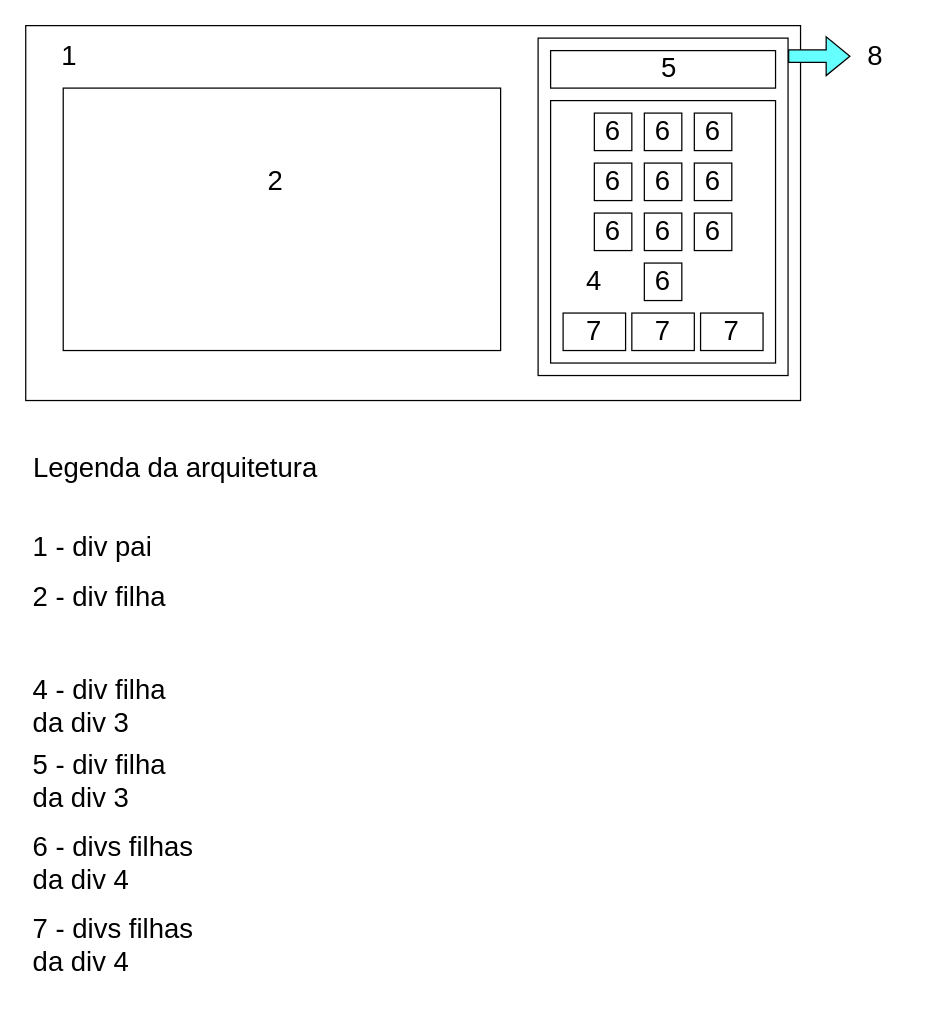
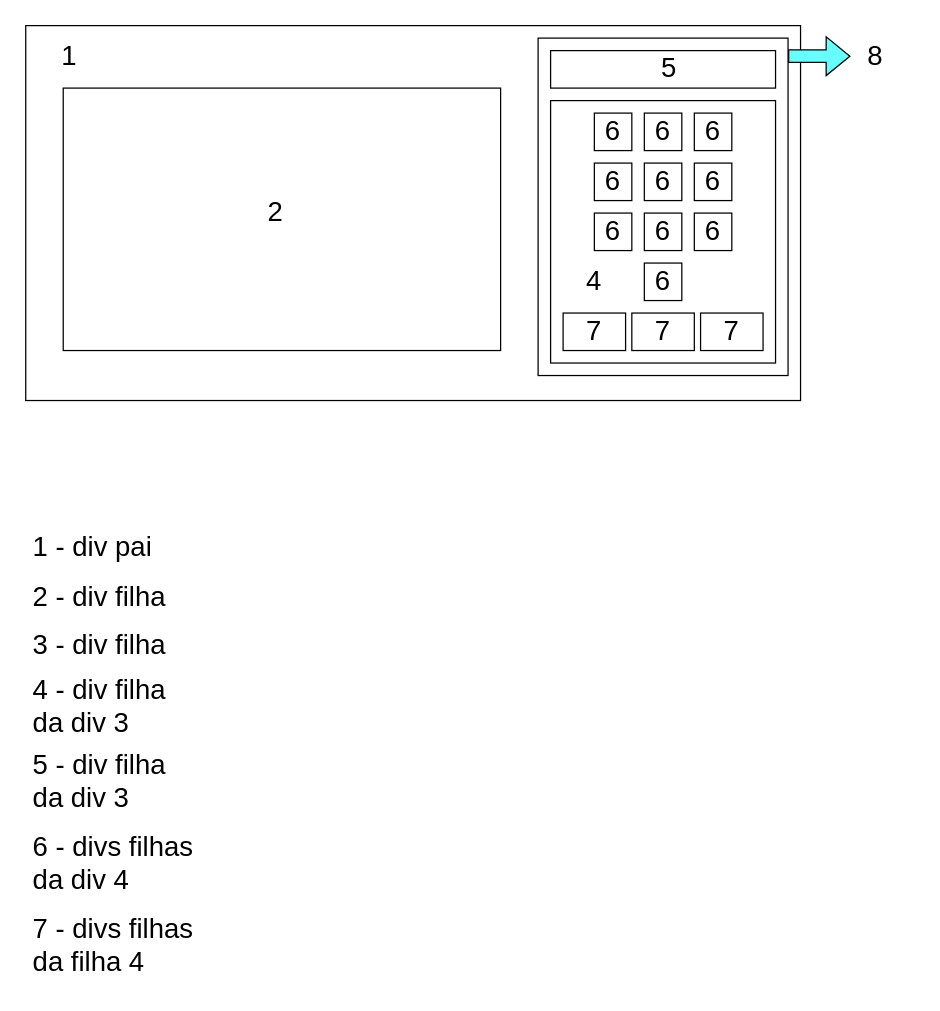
(276, 182) -> (276, 213)
(176, 469) -> none
none -> (107, 644)
(127, 929) -> (127, 929)
